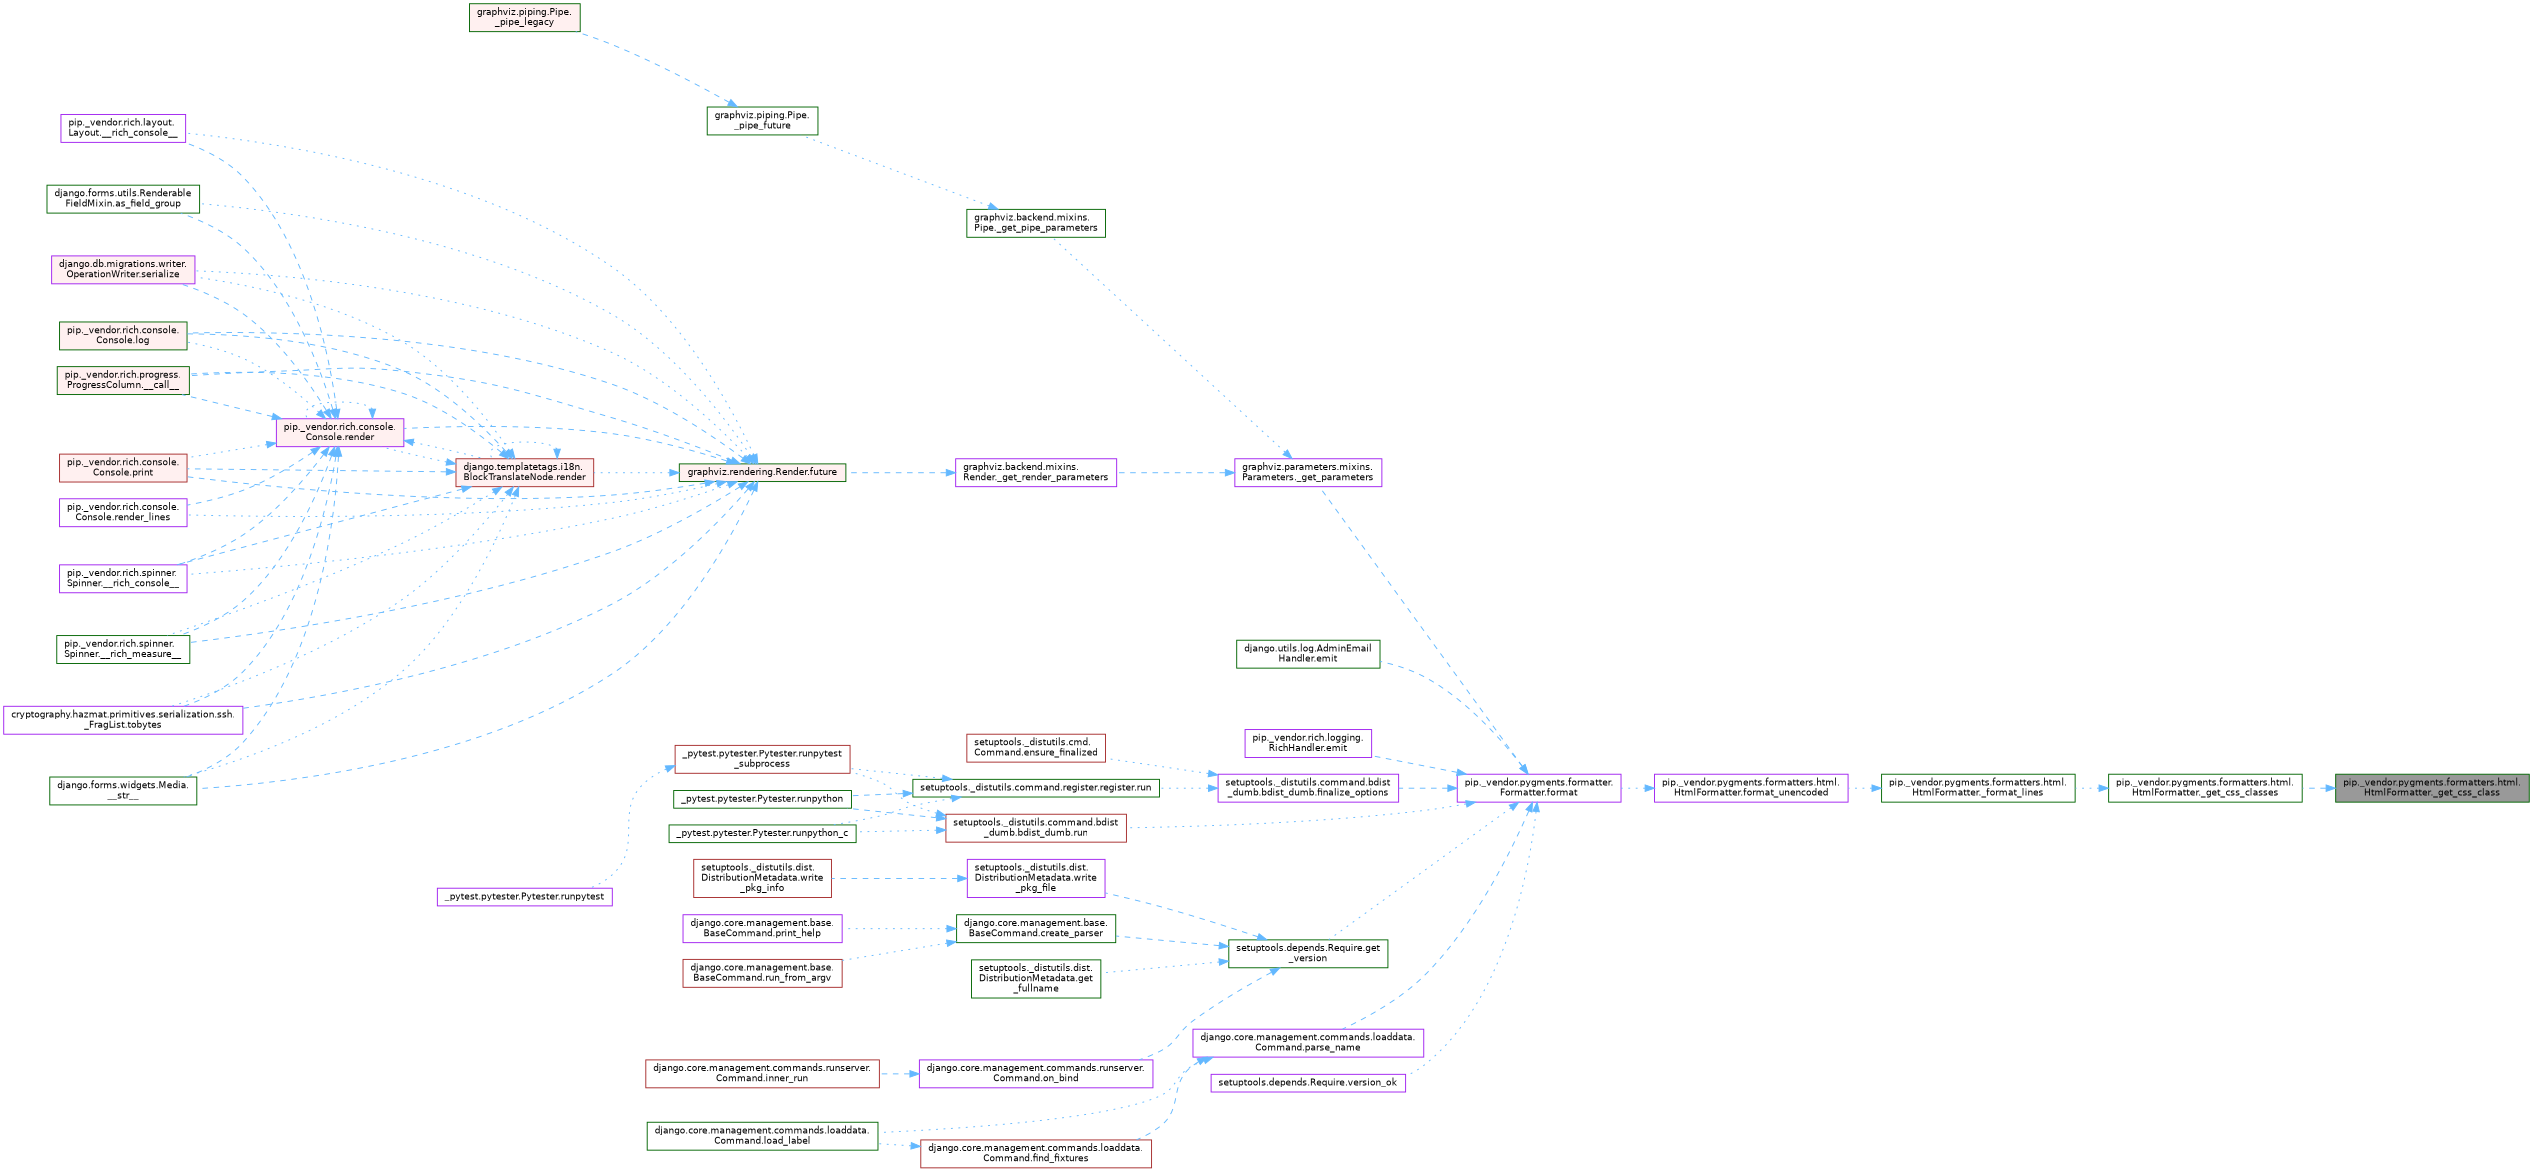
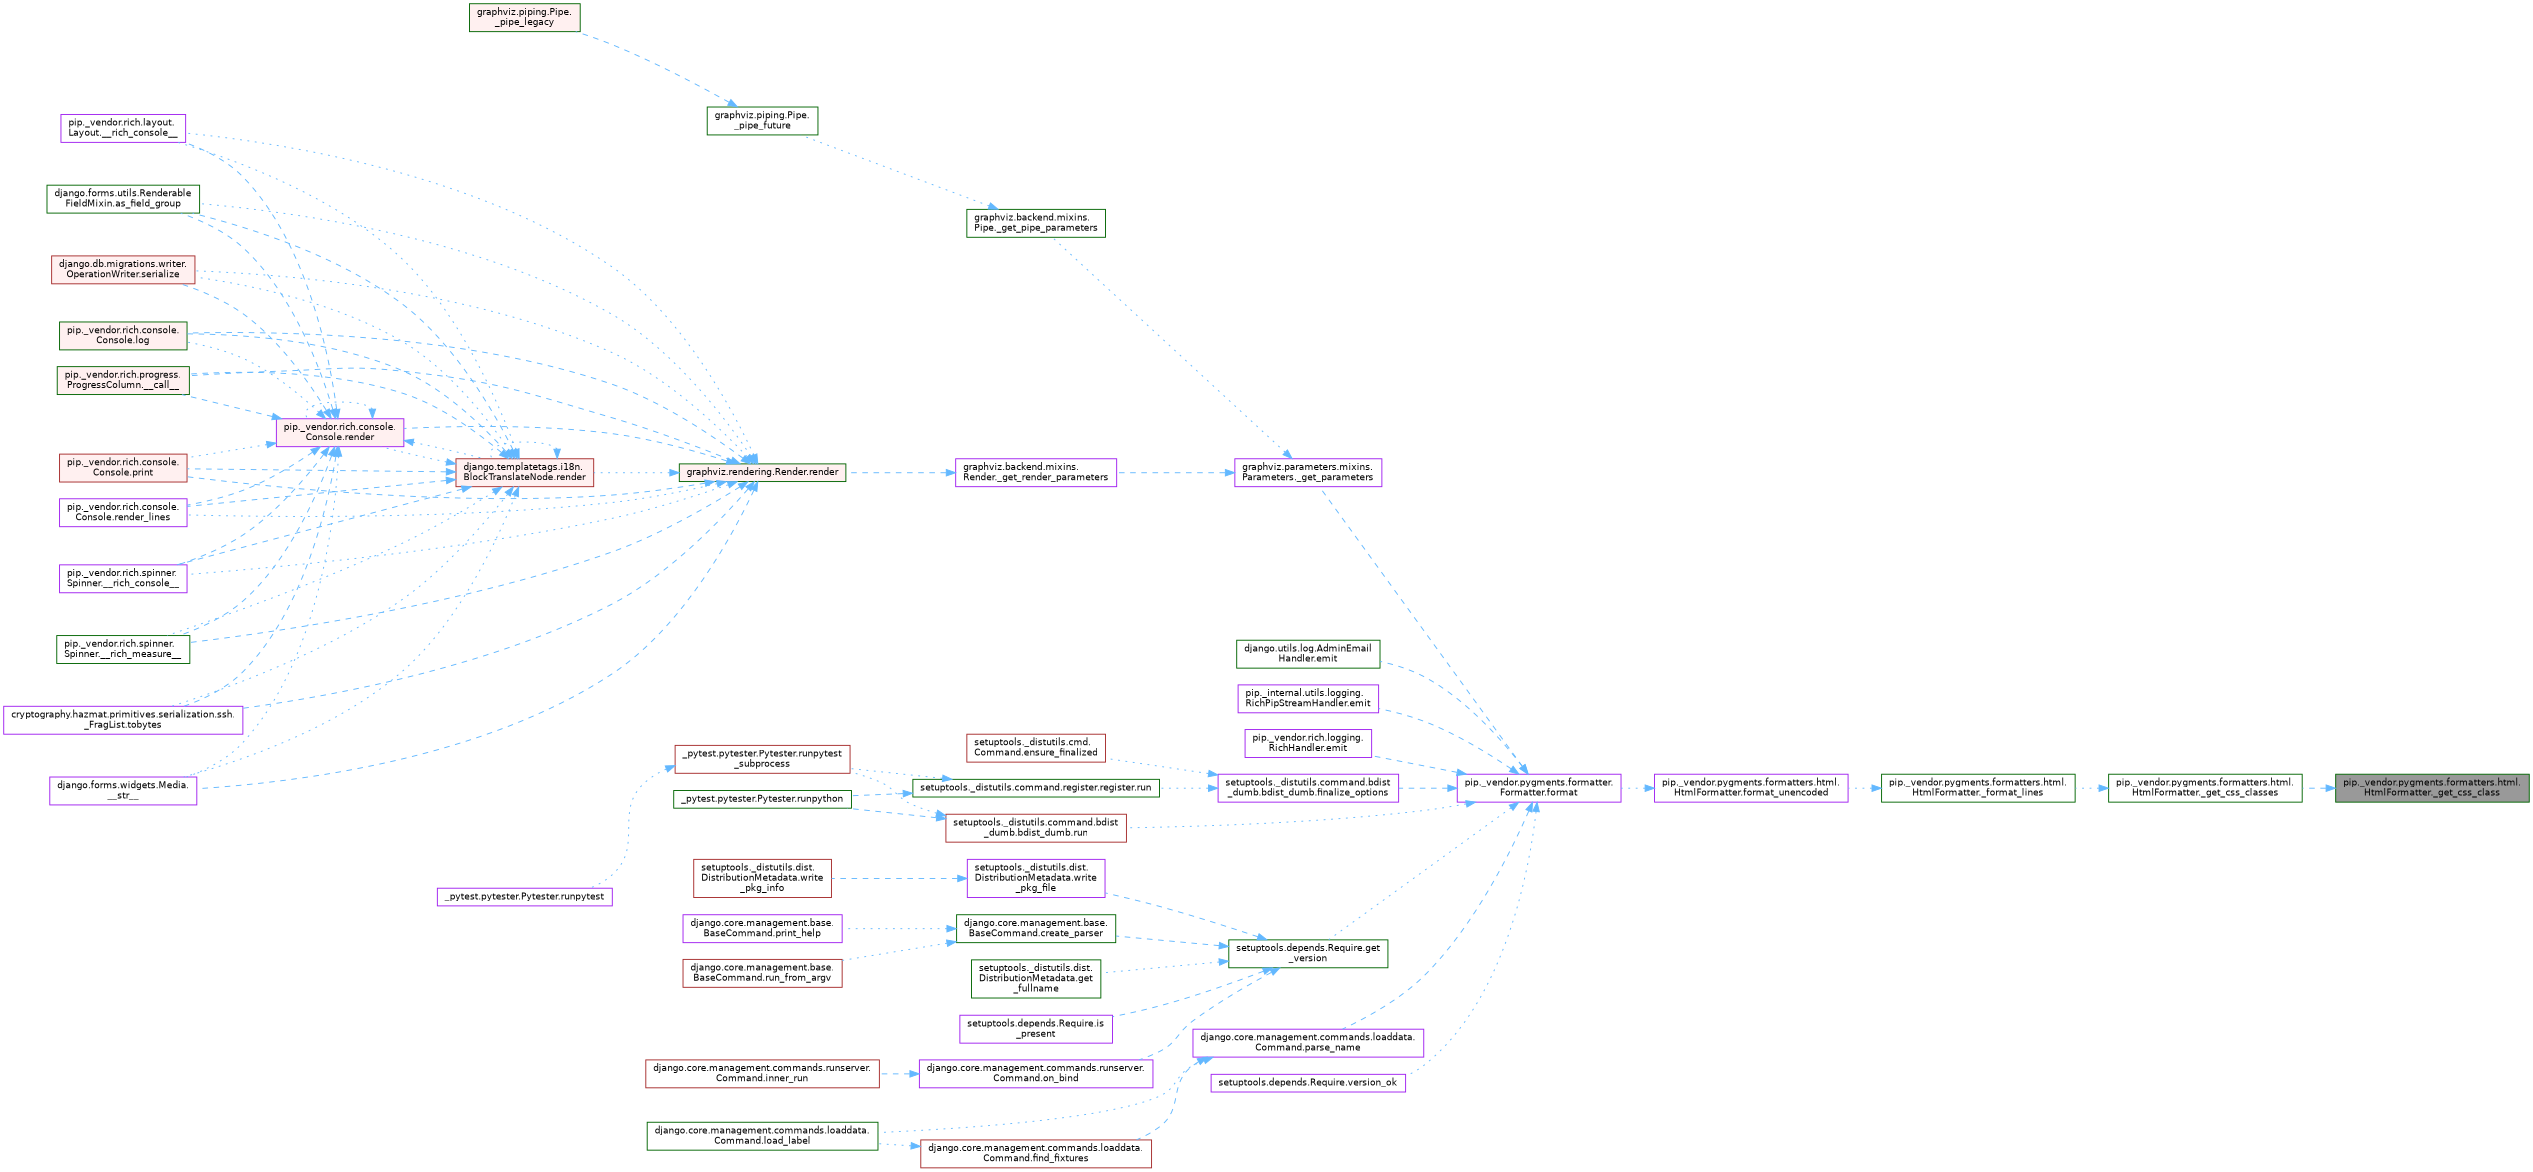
none -> (390, 249)
(123, 270) -> (123, 270)
none -> (392, 297)
(763, 473) -> (763, 473)
none -> (304, 495)
(303, 639) -> (303, 639)
none -> (1308, 699)
(123, 791) -> (123, 791)
(763, 834) -> none
none -> (1036, 1029)
